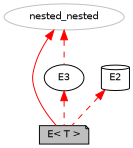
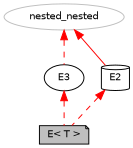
(33, 83) -> (93, 51)
